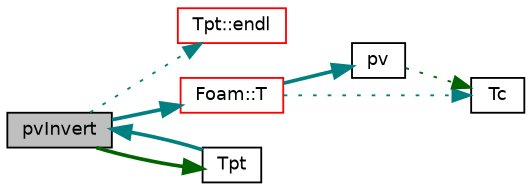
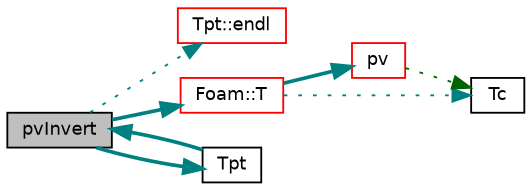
(379, 60) -> (379, 60)
(140, 159) -> (140, 159)
